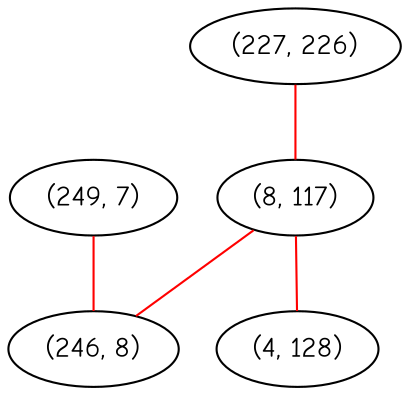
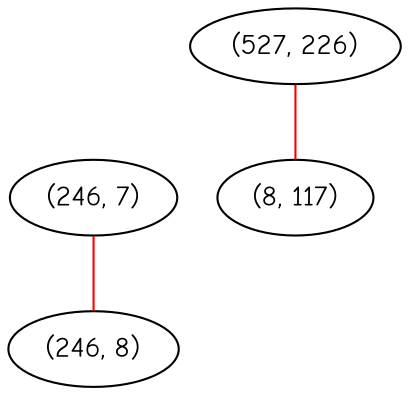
(295, 46) -> (295, 46)
(94, 198) -> (94, 198)
(195, 273) -> none
(298, 349) -> none
